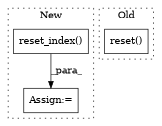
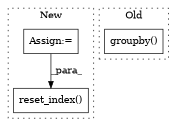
(126, 41) -> (134, 41)
(51, 68) -> (51, 68)
